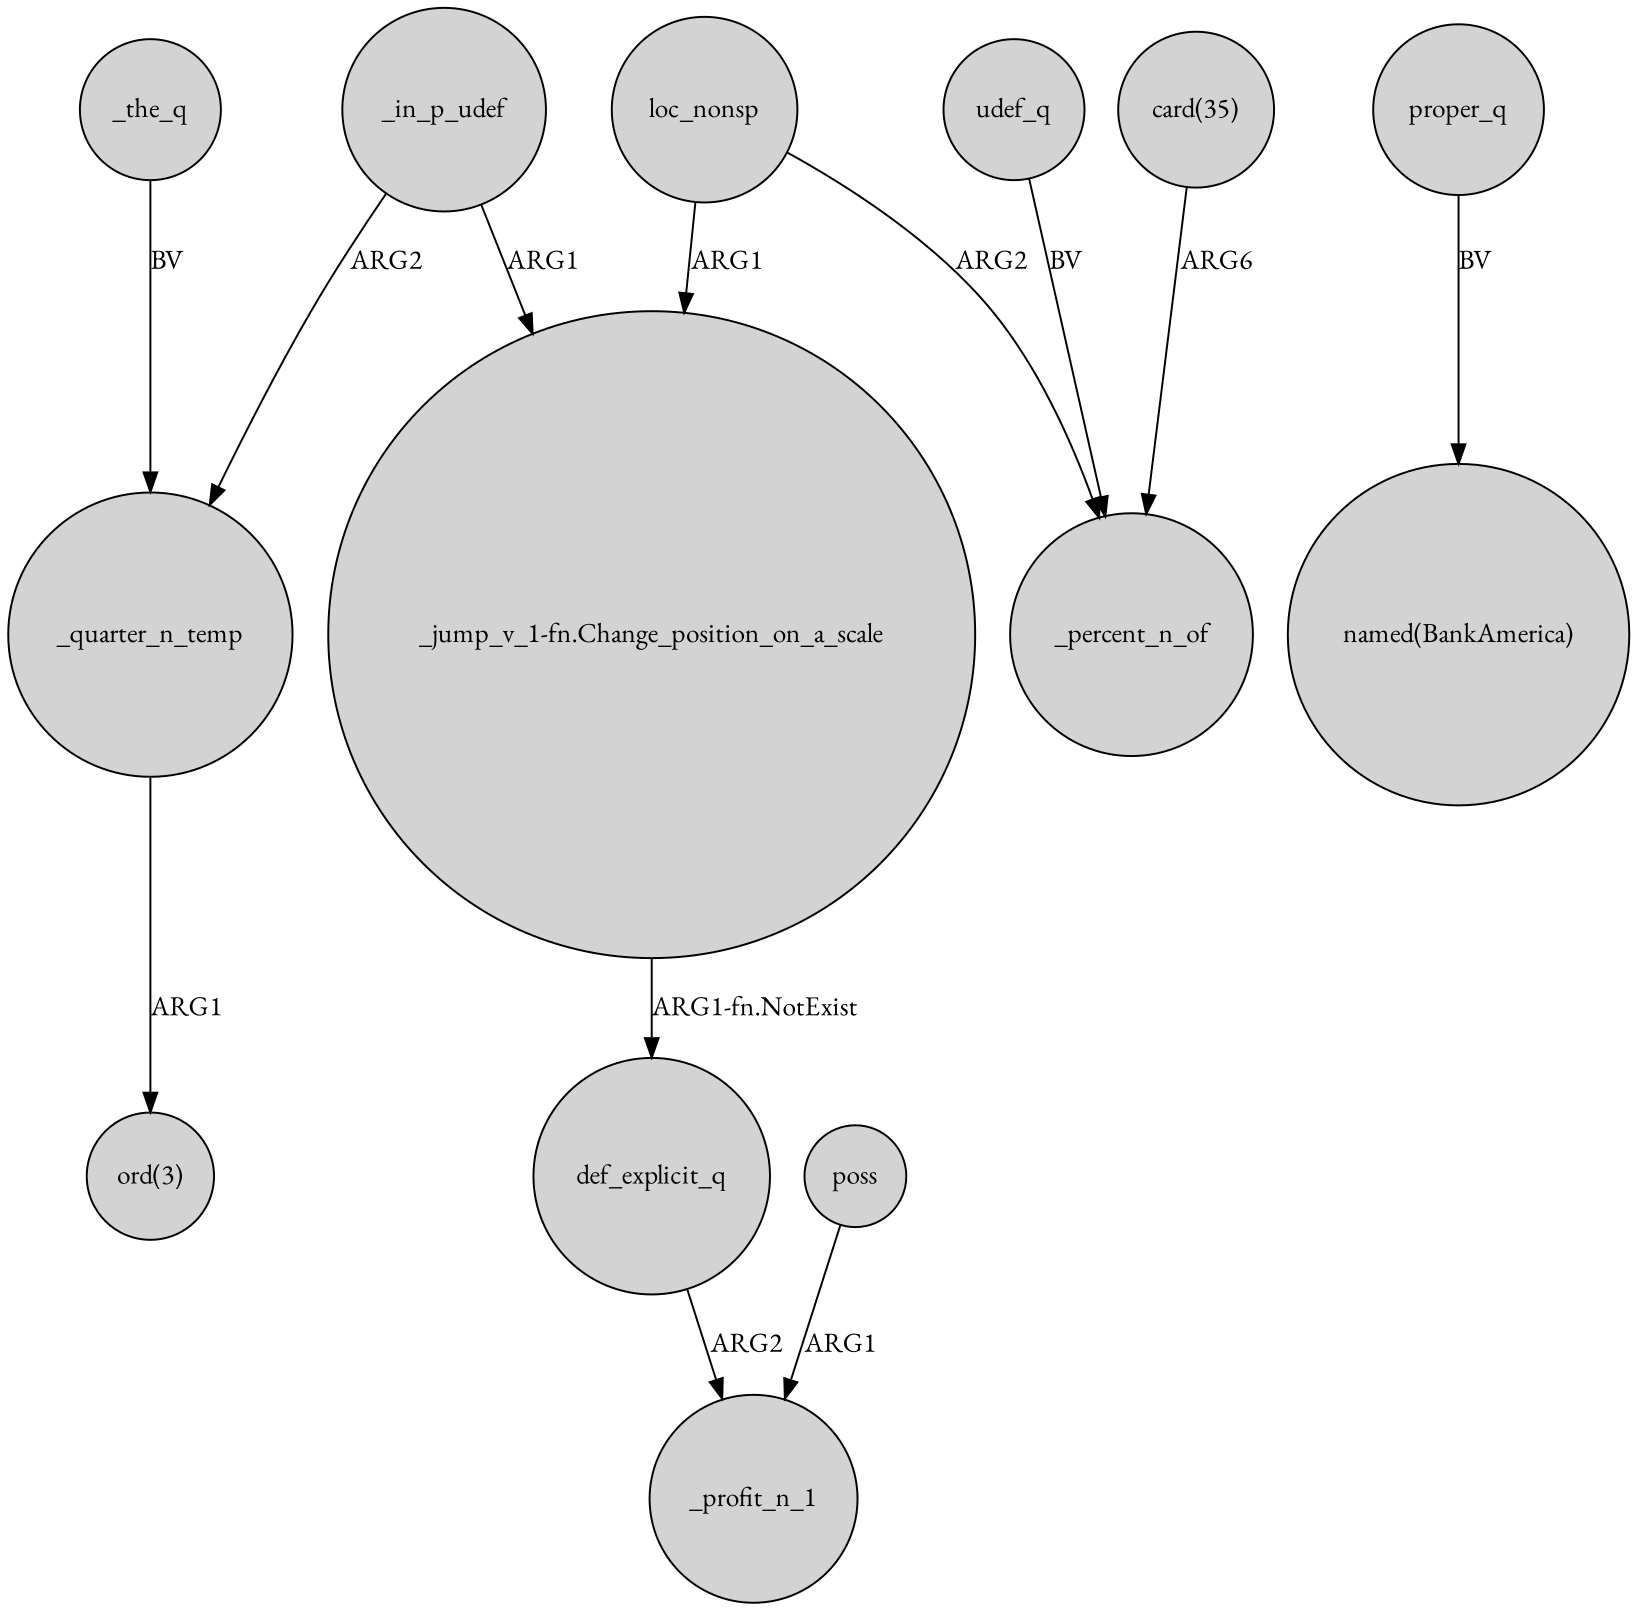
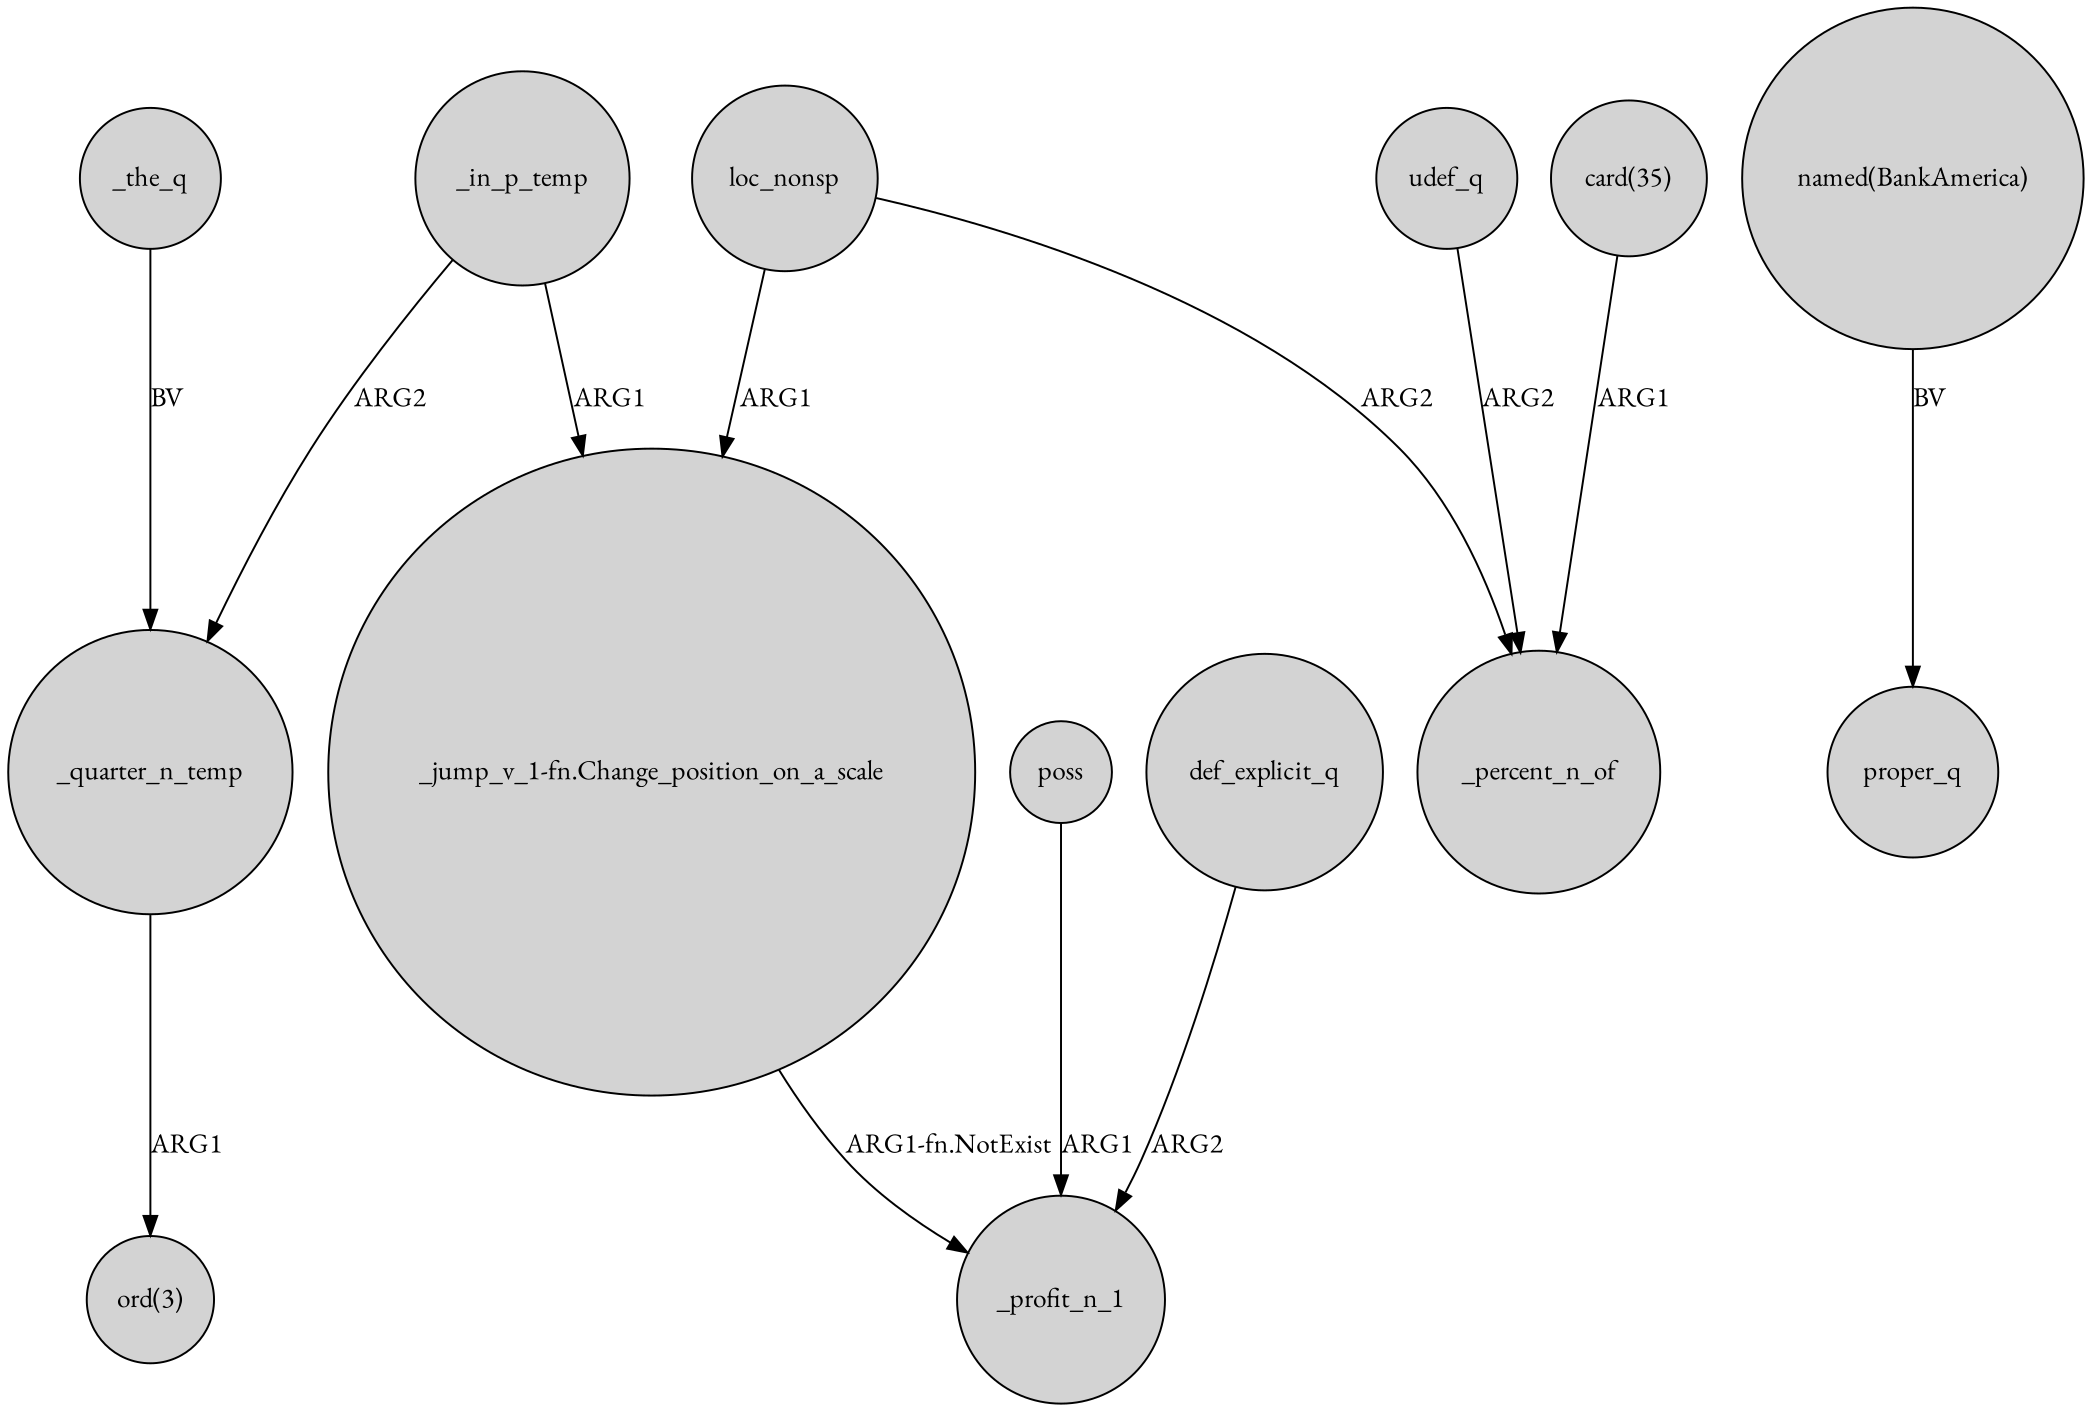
(444, 110) -> (522, 178)
(1067, 261) -> (1518, 399)
(1217, 261) -> (1634, 399)
(1459, 320) -> (1913, 508)
(652, 998) -> (853, 1168)
